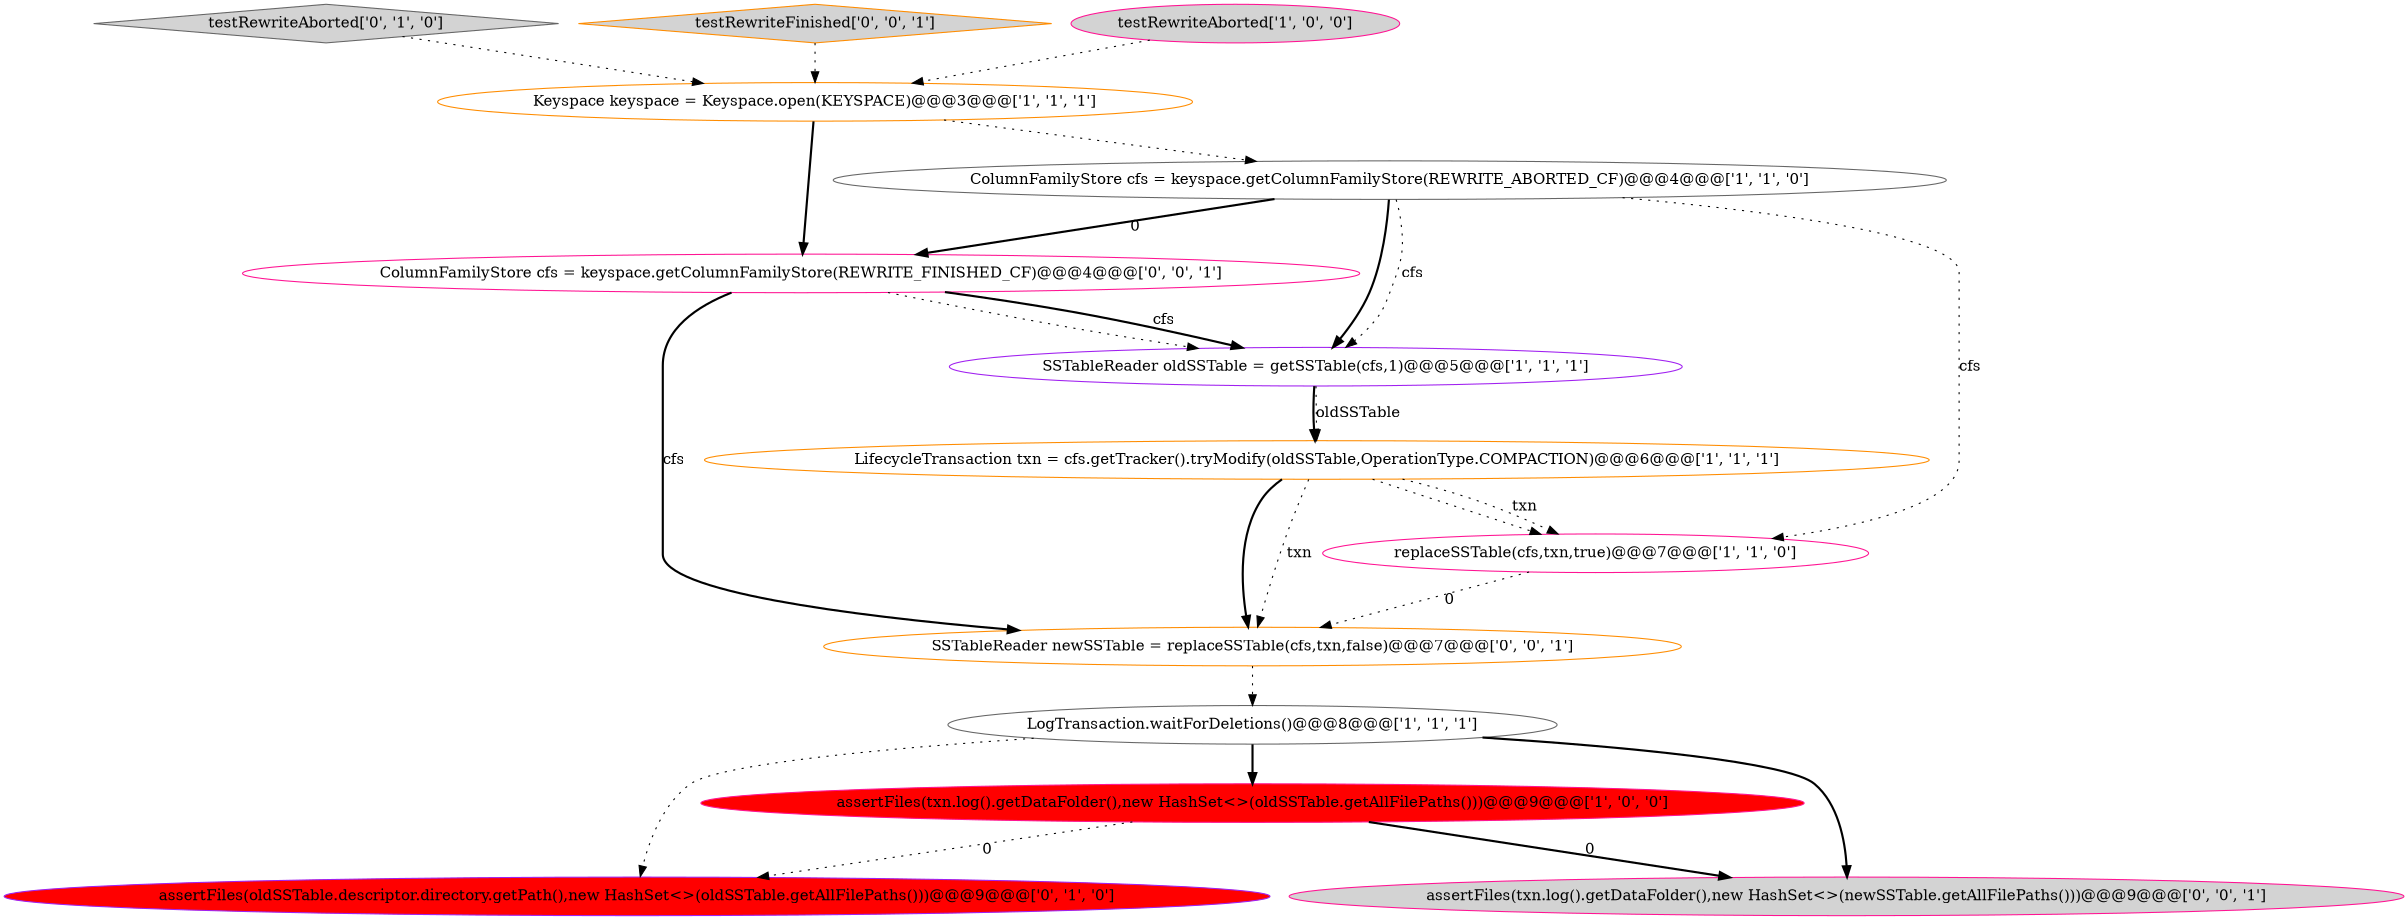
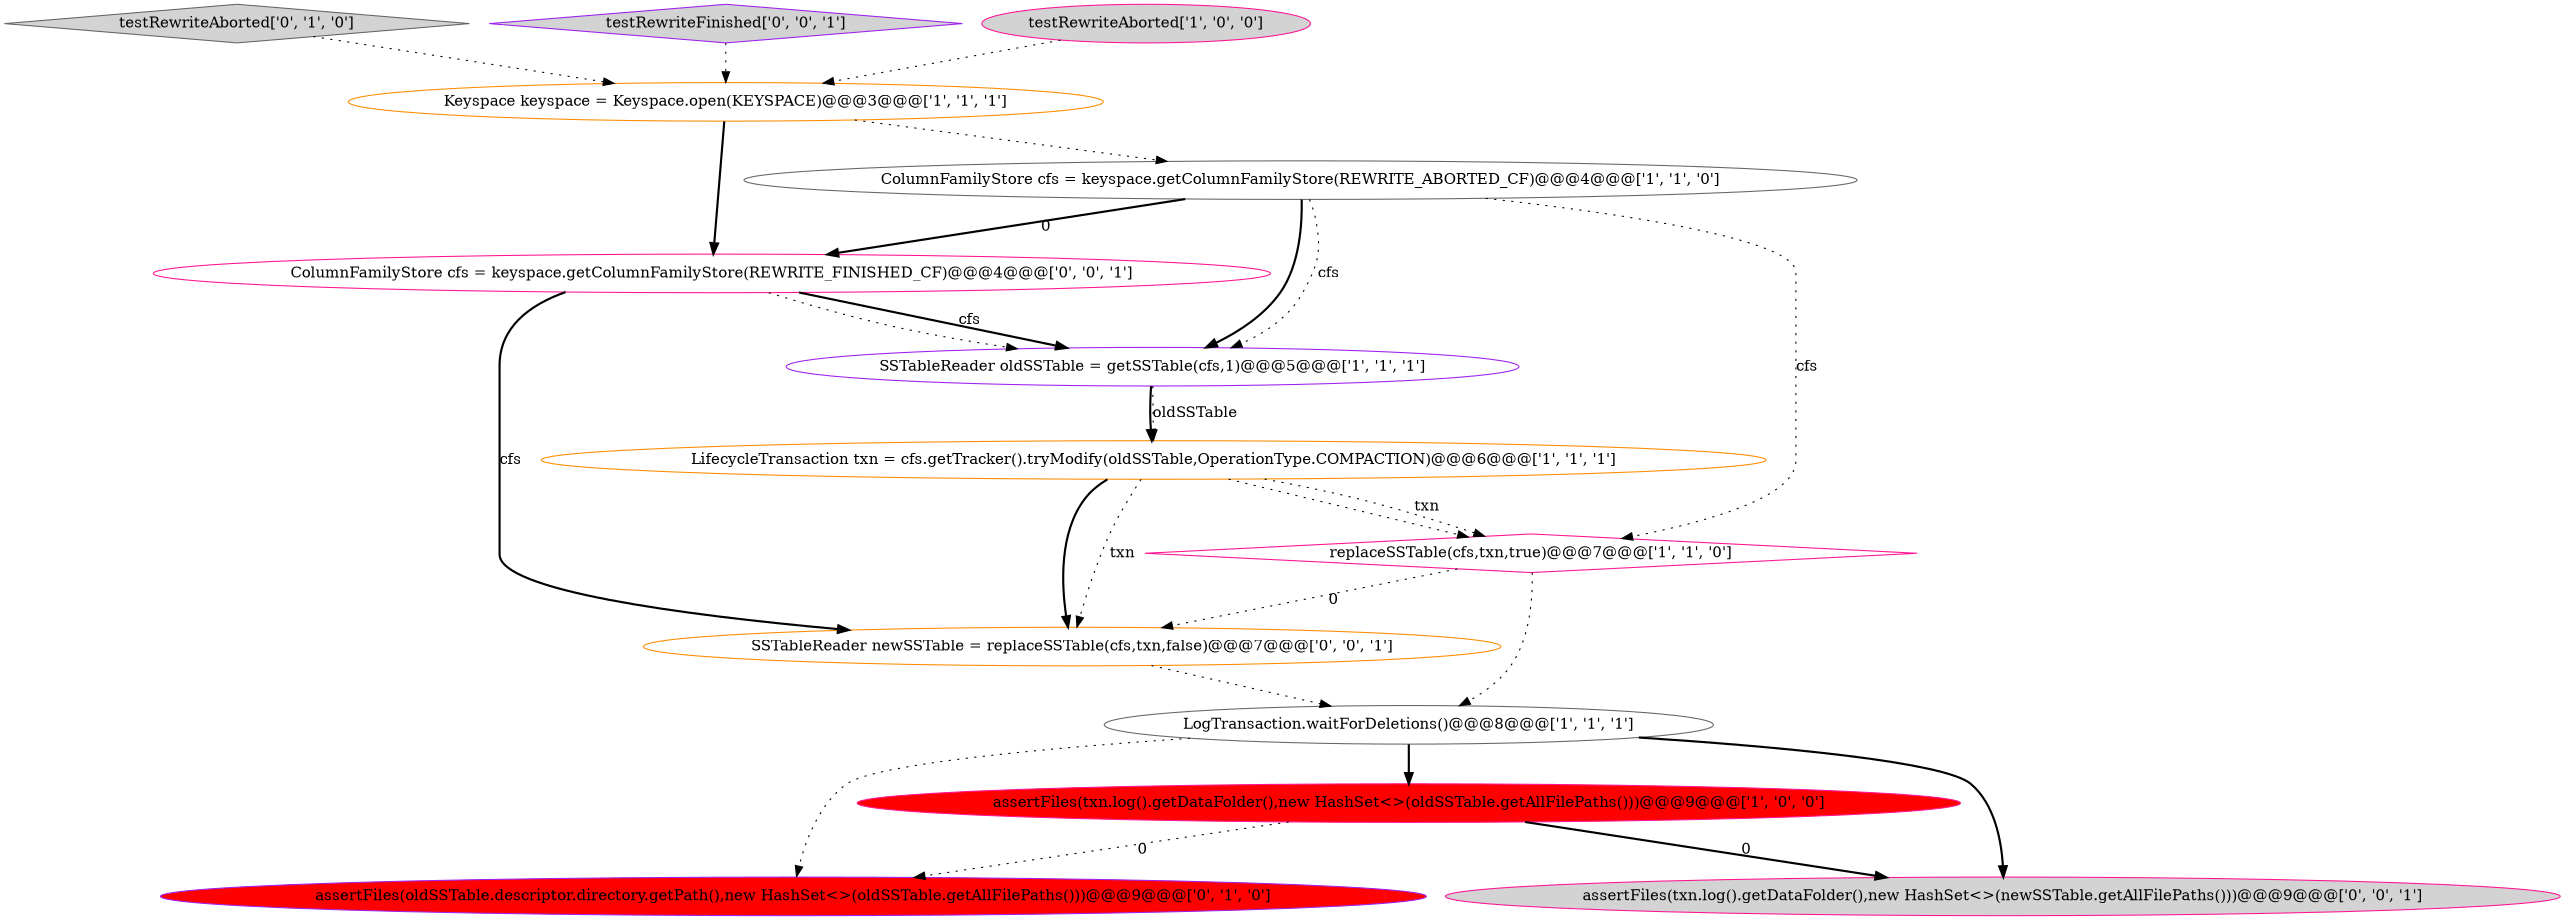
(815, 24) -> (726, 24)
(1596, 553) -> (1531, 553)
none -> (1521, 647)
